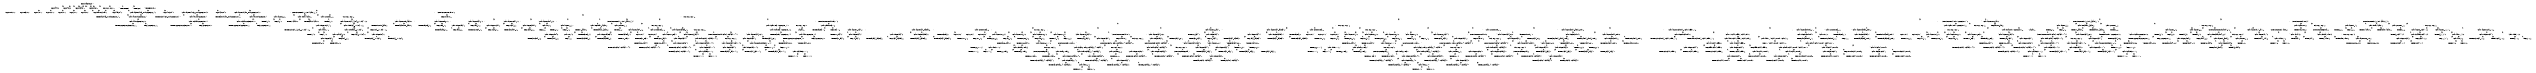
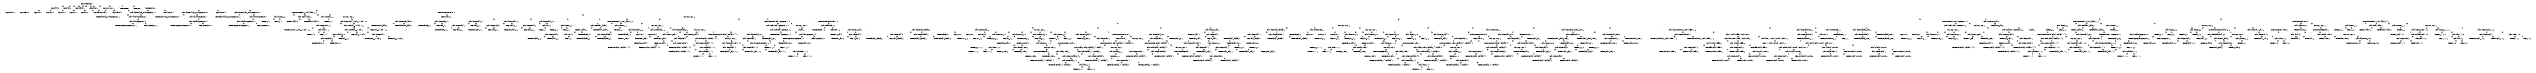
none -> (777, 22)
